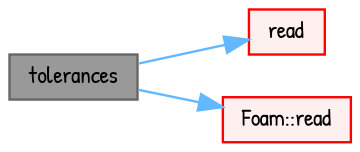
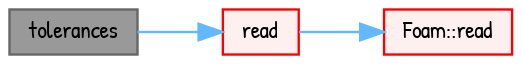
(169, 96) -> (330, 32)
